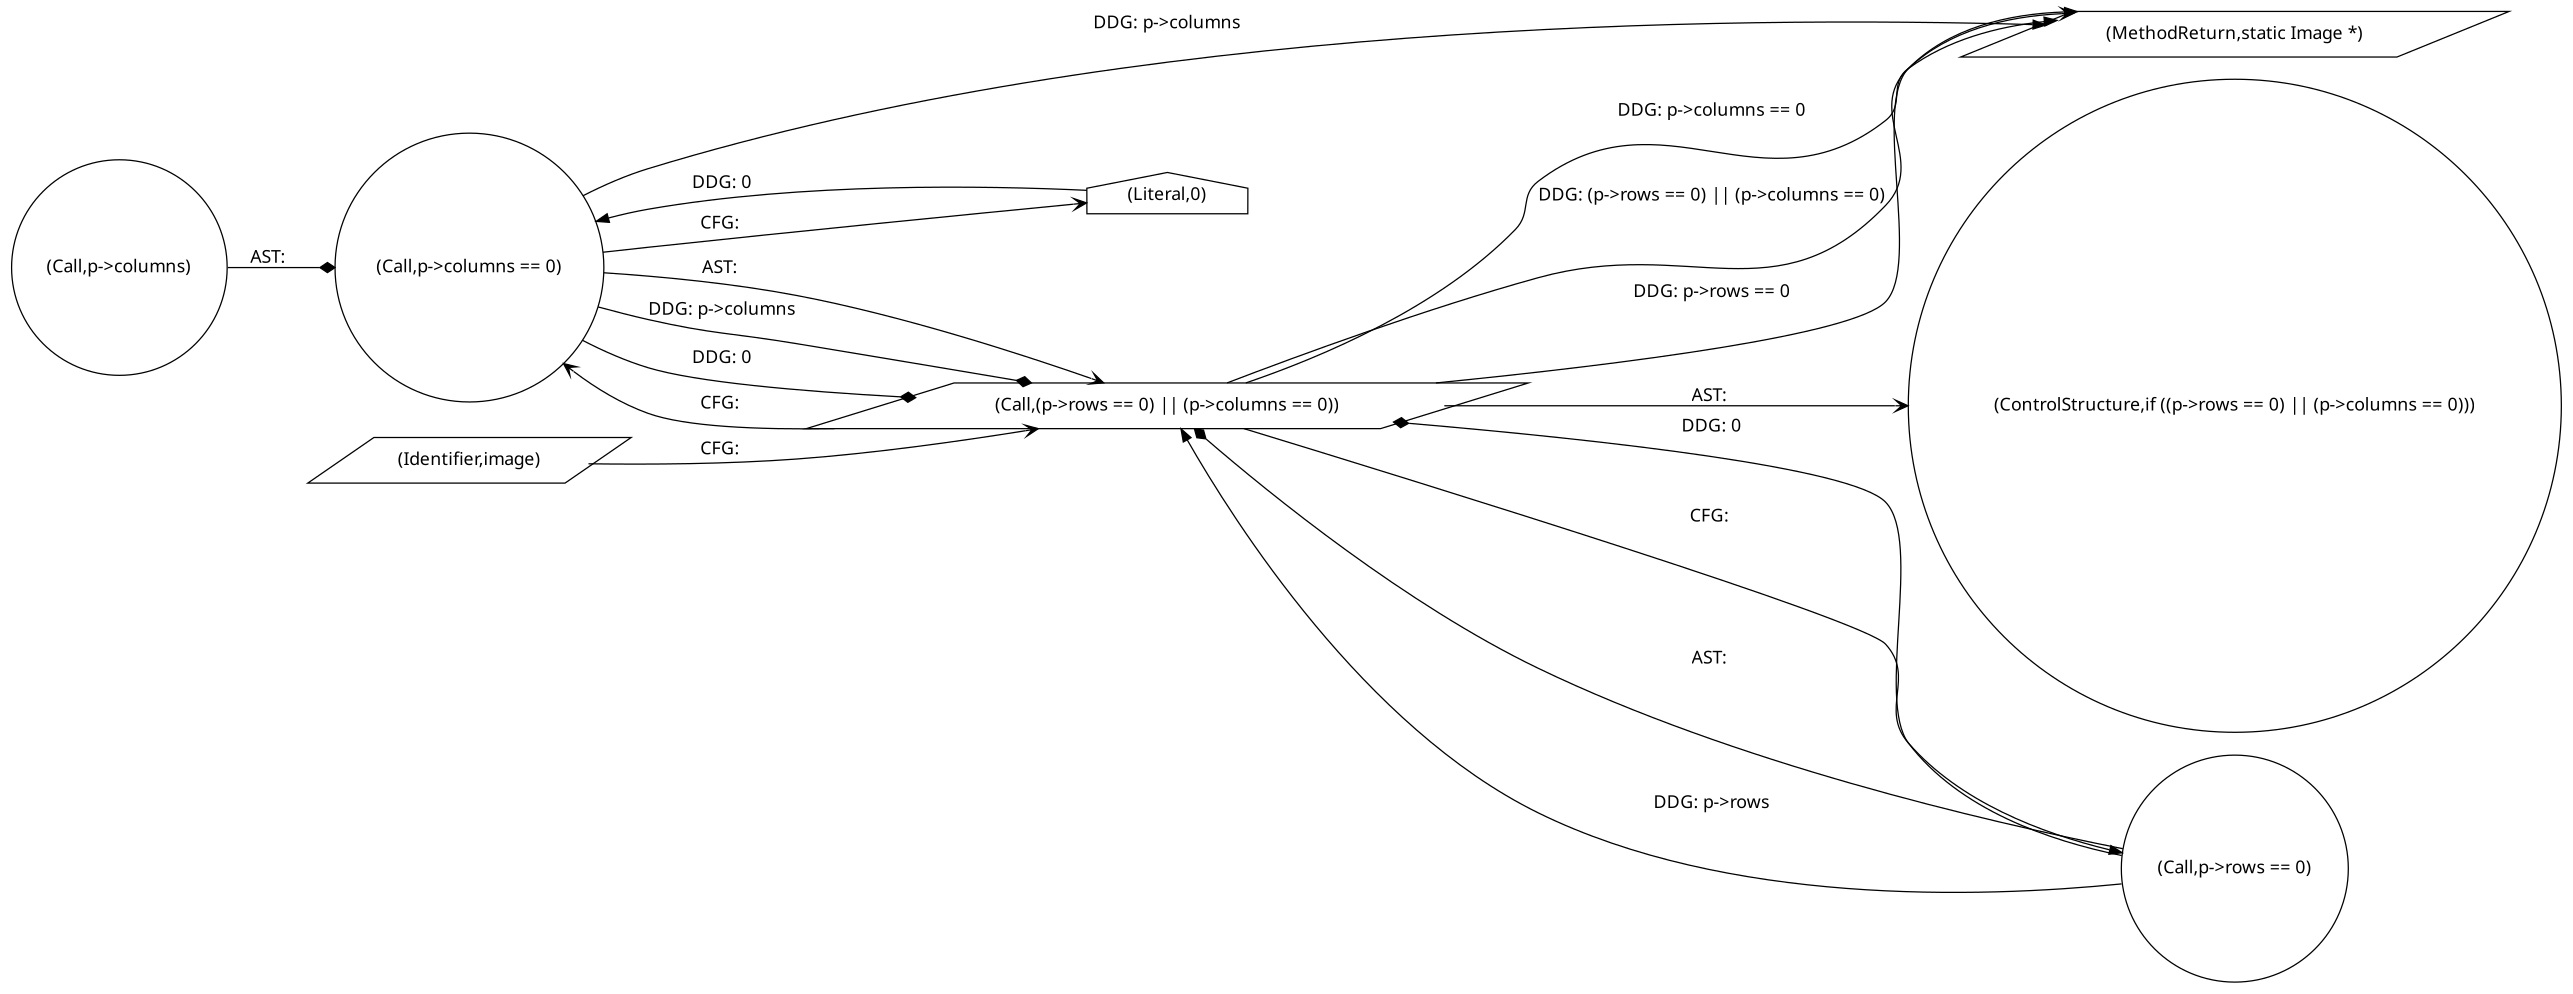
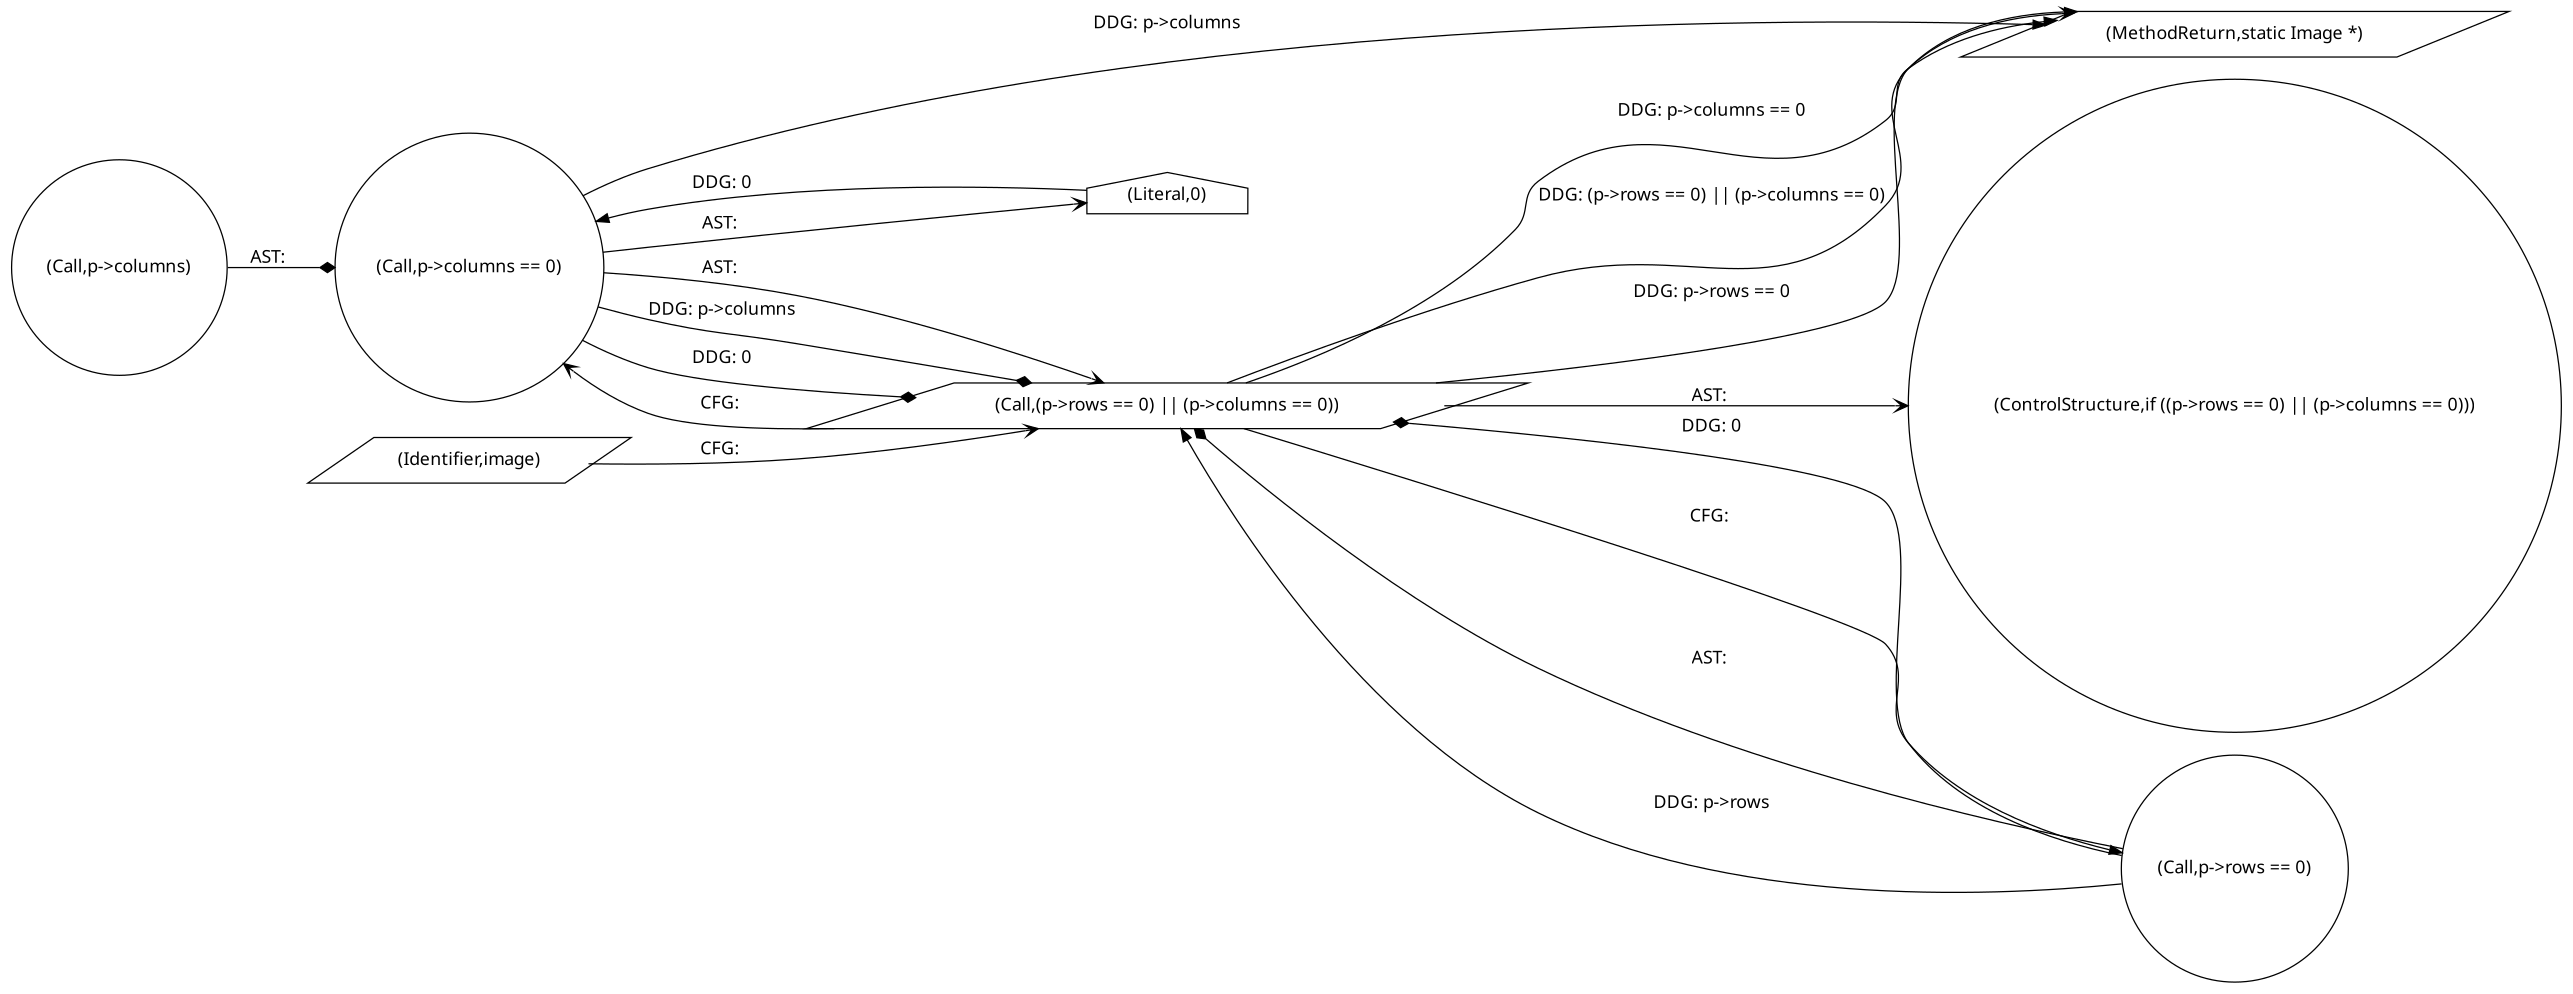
(722, 224) -> (722, 224)
